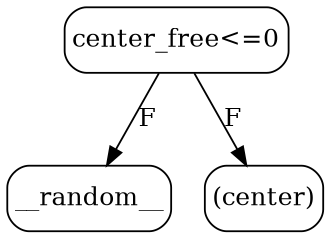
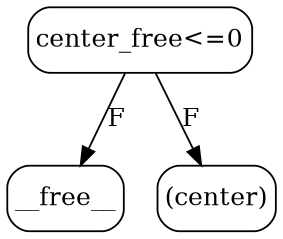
(89, 198) -> (66, 198)
